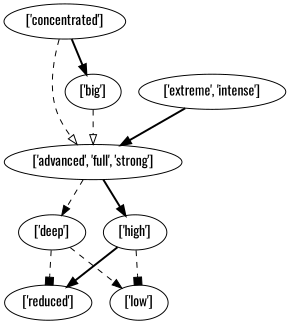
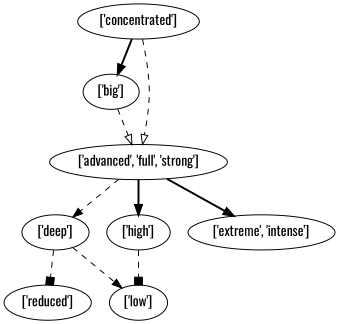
(157, 124) -> (196, 195)
(98, 262) -> none
